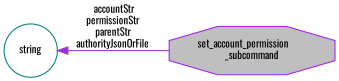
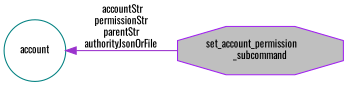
(31, 51) -> (35, 51)
